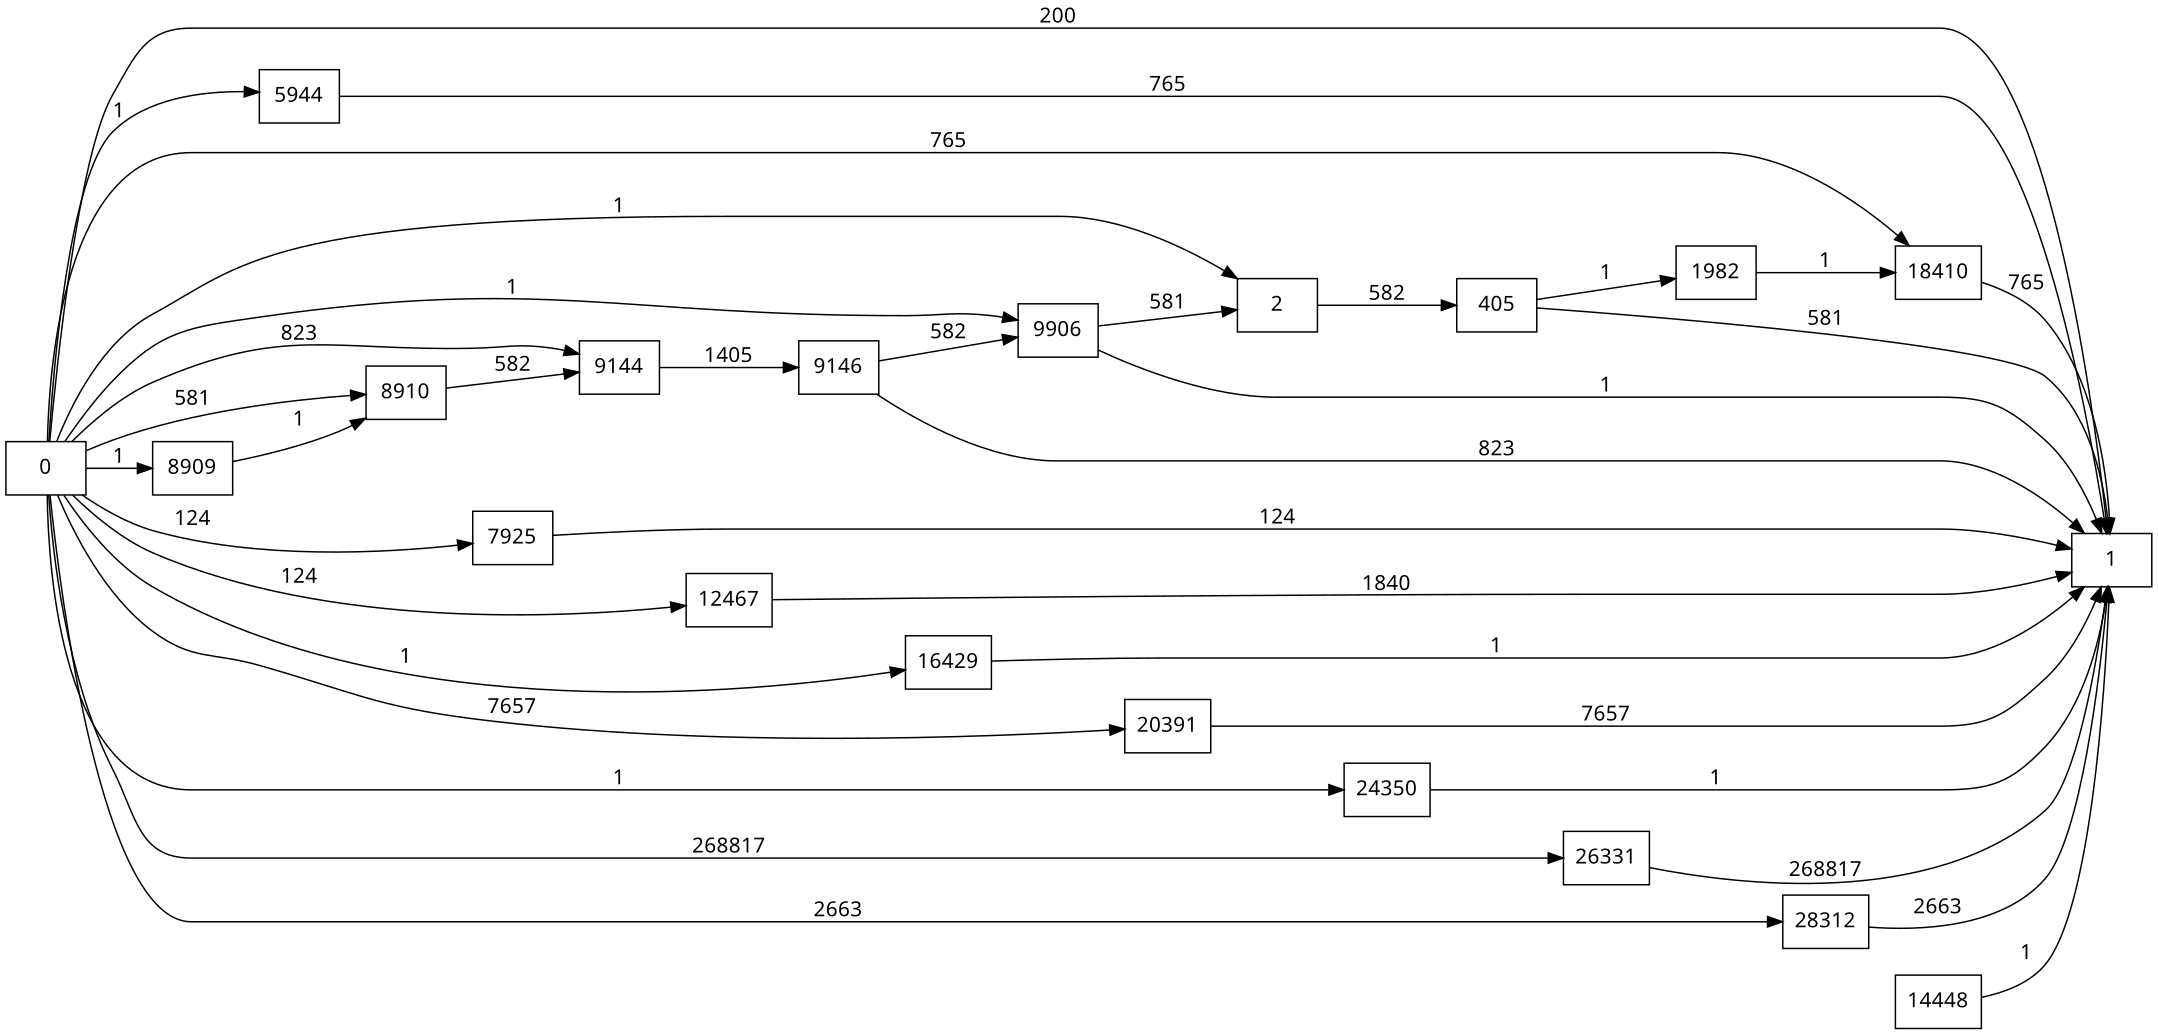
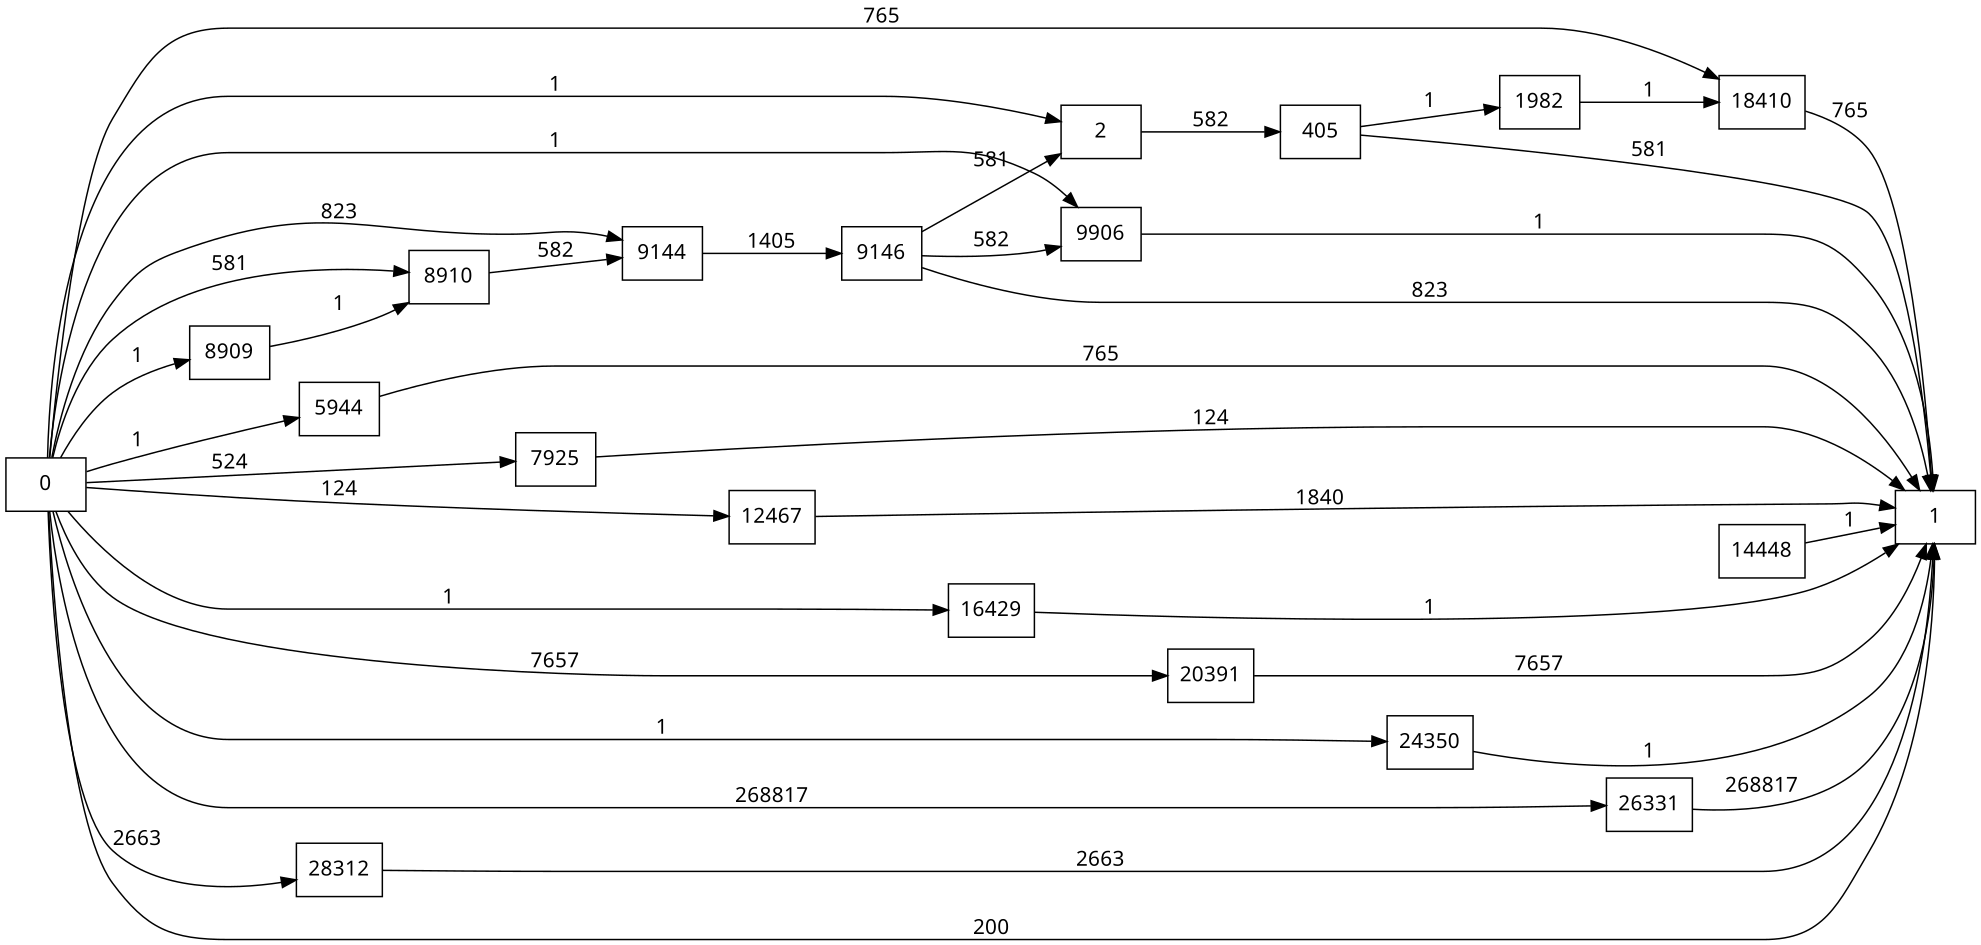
(1160, 319) -> (985, 196)
(193, 519) -> (230, 463)
